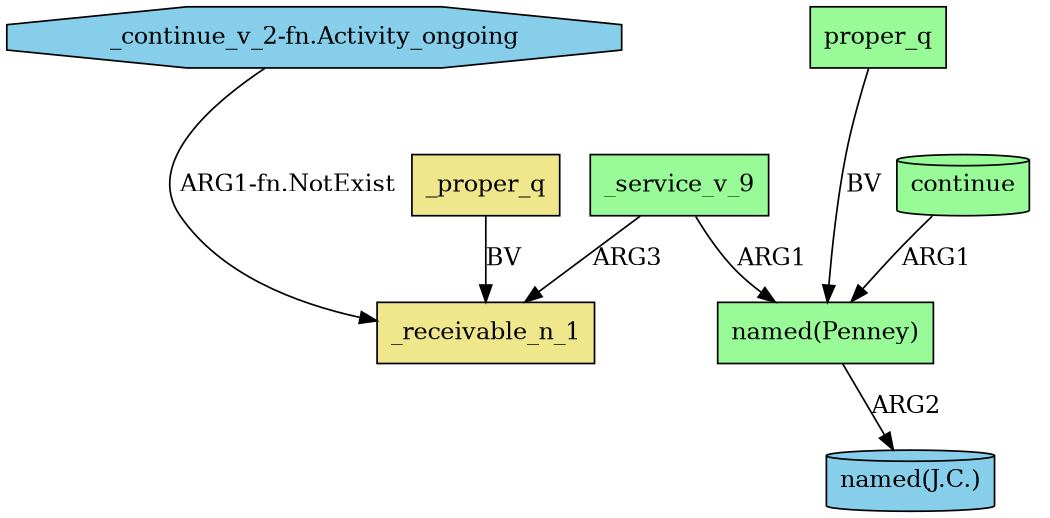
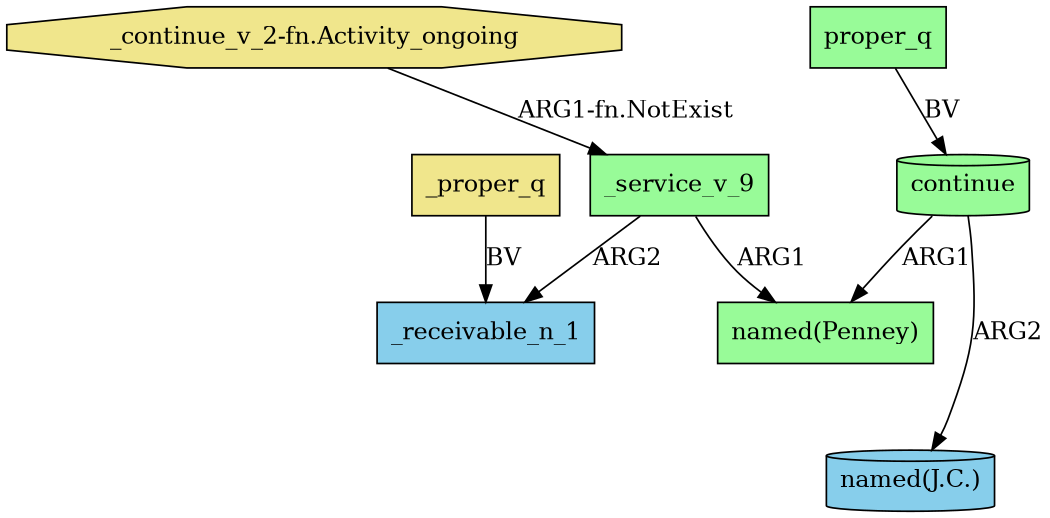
(314, 37) -> (314, 37)
(842, 175) -> (916, 104)
(187, 224) -> (489, 108)
(628, 259) -> (628, 259)
(486, 333) -> (486, 333)
(864, 399) -> (973, 328)
